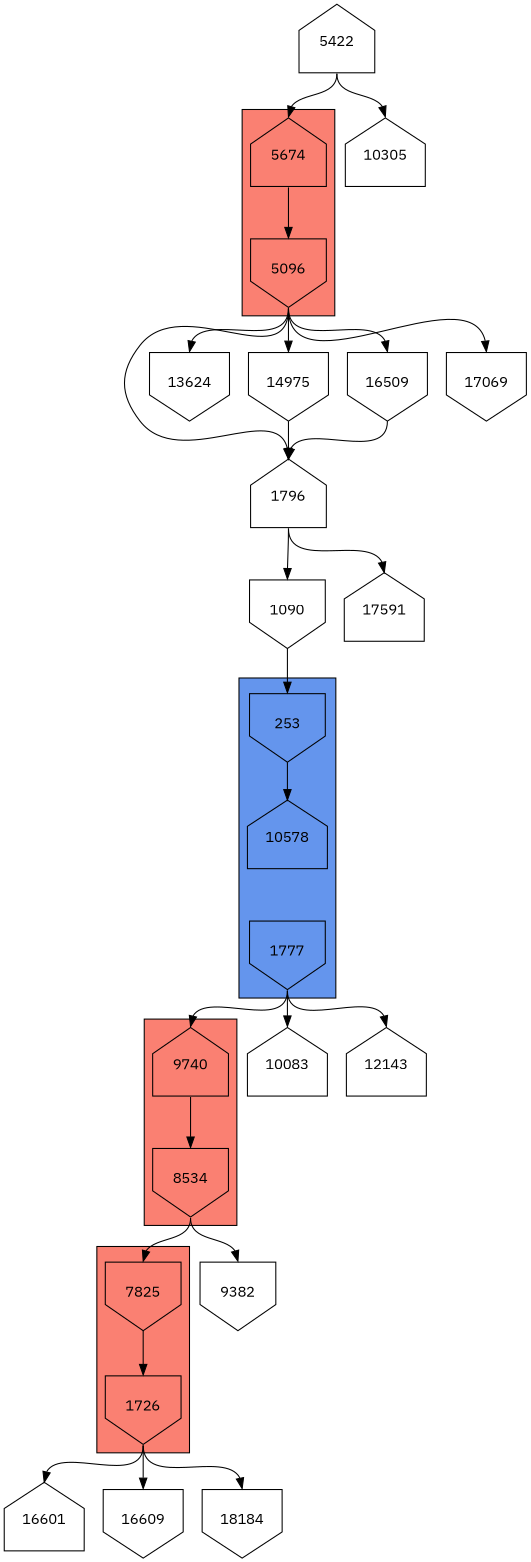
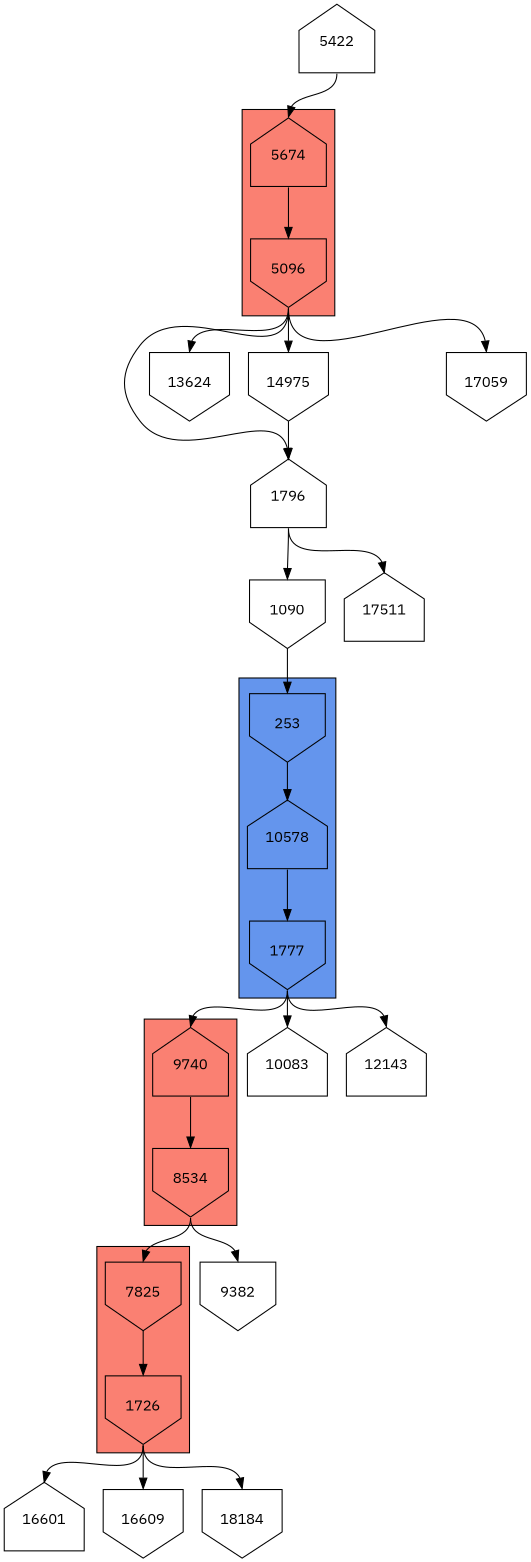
(385, 156) -> none
(387, 383) -> none
(486, 383) -> (486, 383)
(384, 611) -> (384, 611)
none -> (287, 890)
